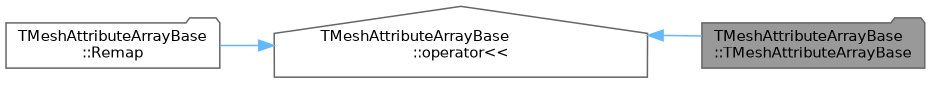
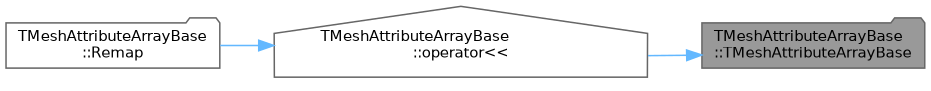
(683, 36) -> (667, 56)
